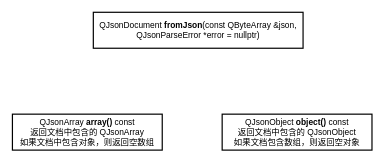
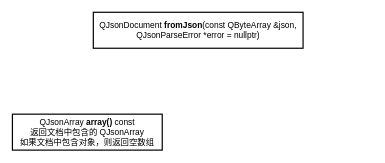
(297, 132) -> none
